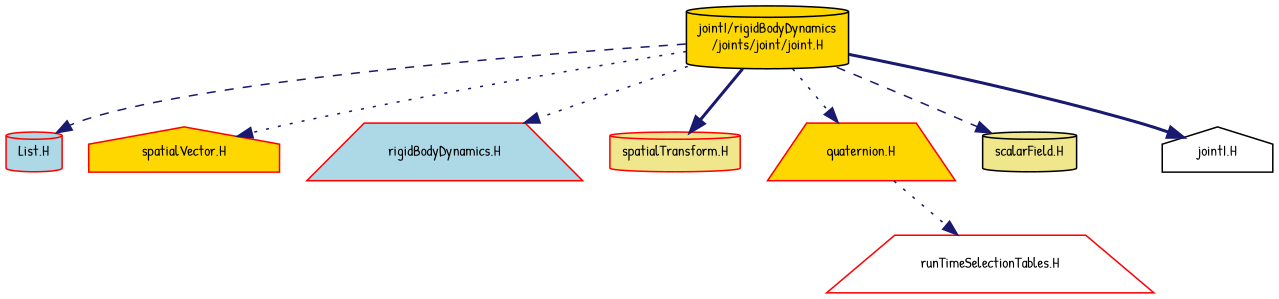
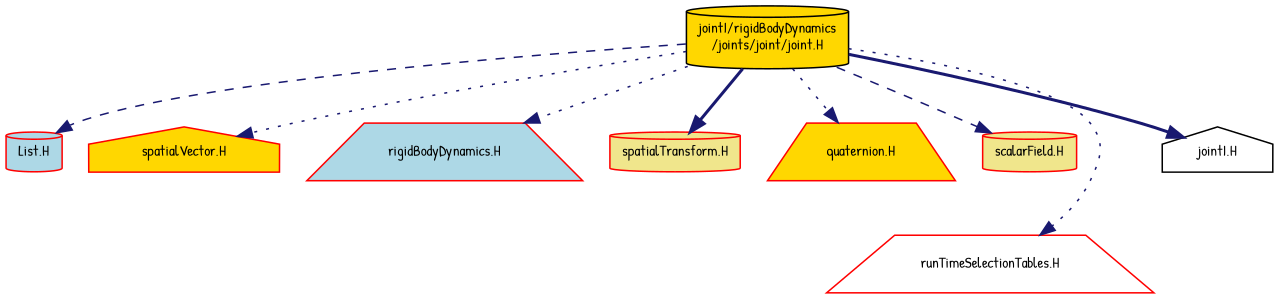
(1030, 152) -> (1030, 152)
(920, 203) -> (1089, 122)
